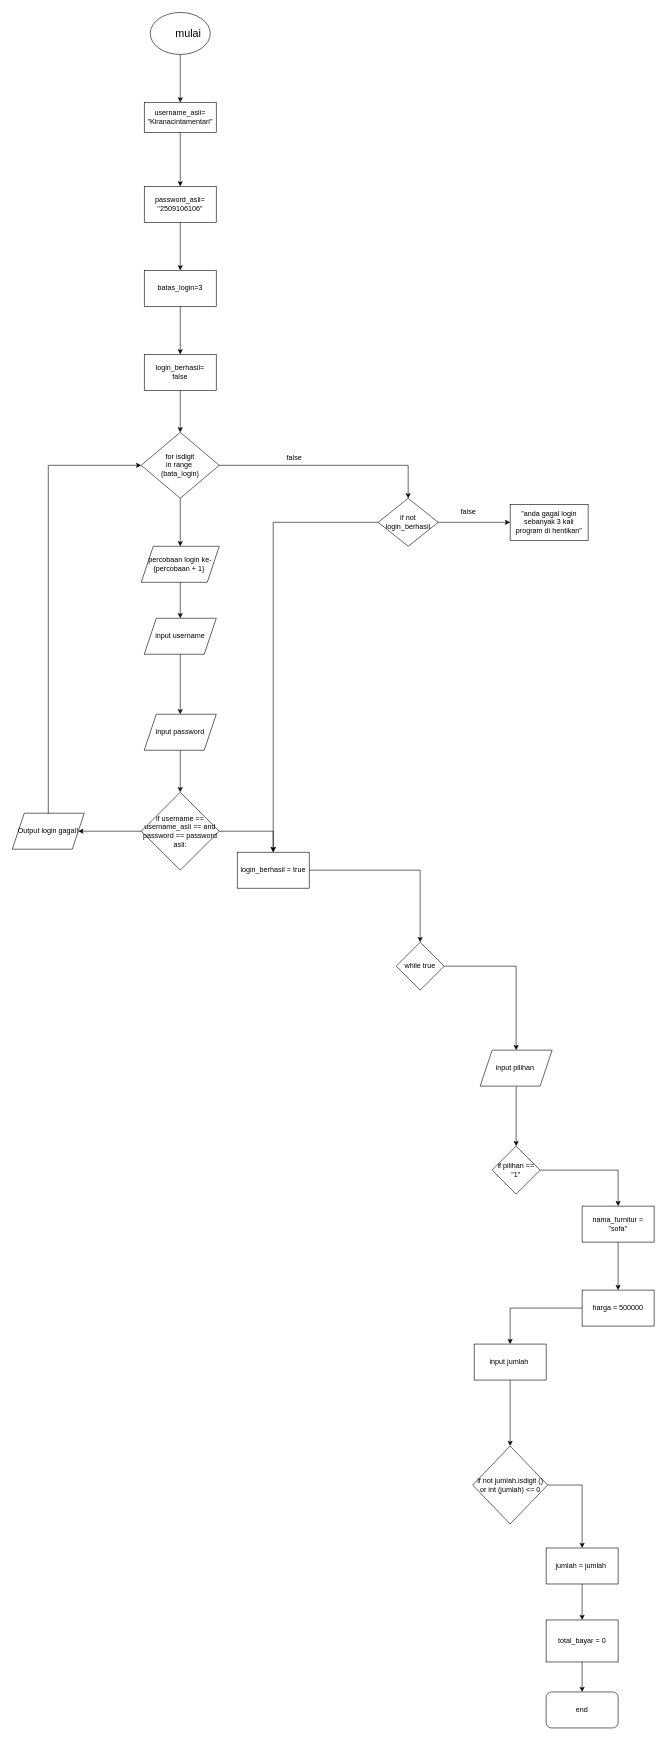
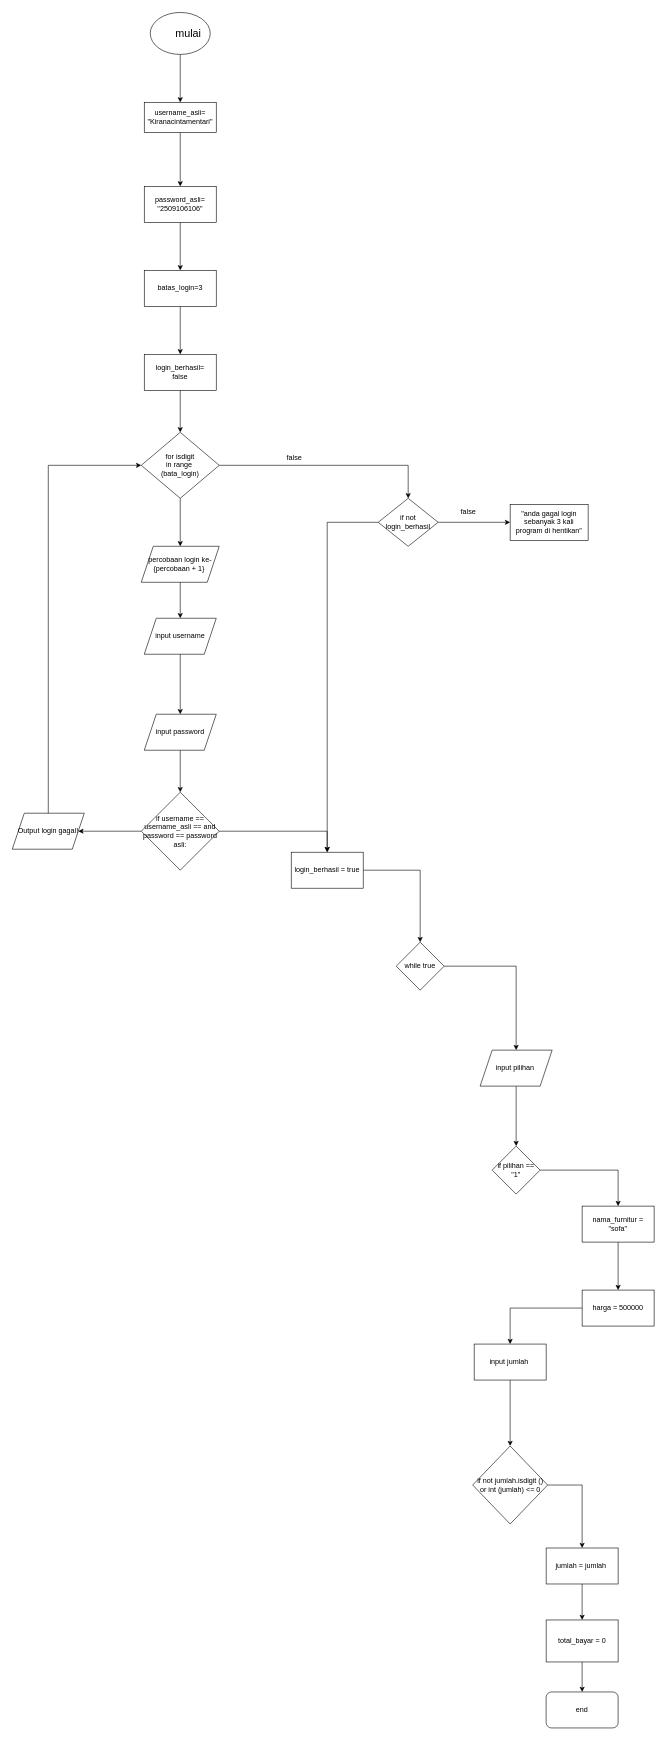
(273, 870) -> (327, 870)
